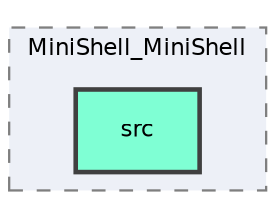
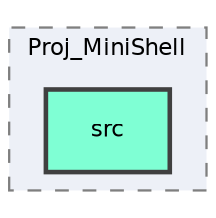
(138, 49) -> (108, 49)
